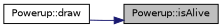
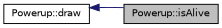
(102, 20) -> (112, 7)
